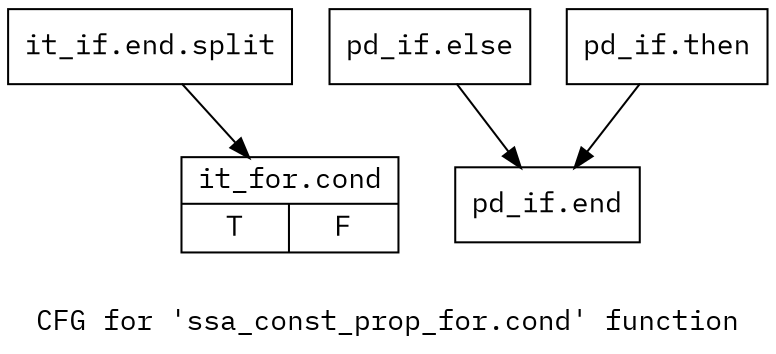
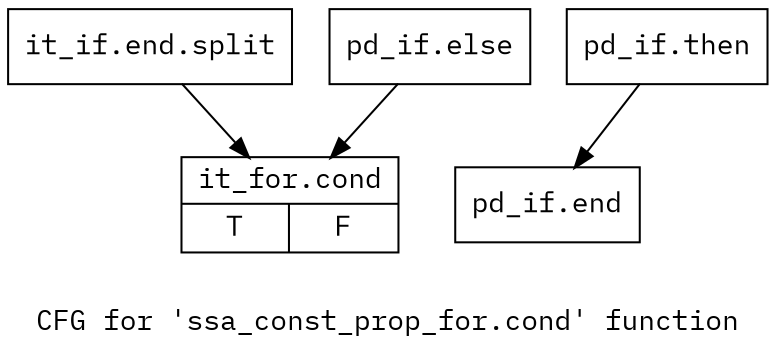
(483, 118) -> (371, 113)
